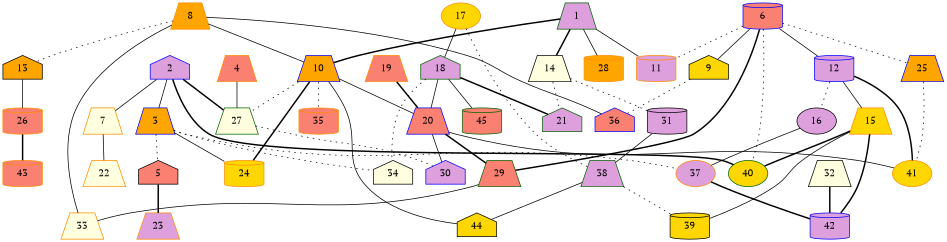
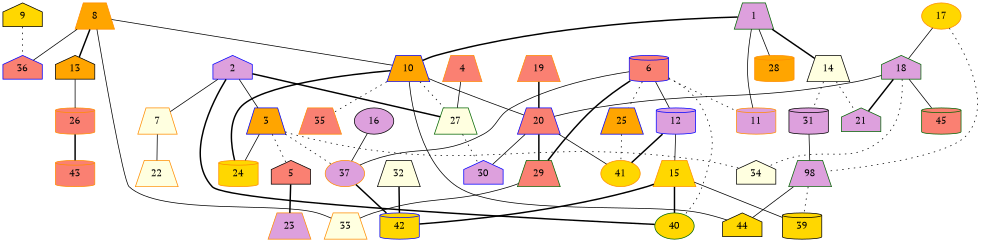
(104, 39) -> (85, 43)
(734, 44) -> (496, 123)
(825, 95) -> none
(319, 121) -> (320, 121)
(602, 174) -> (810, 174)
(830, 226) -> (400, 226)
